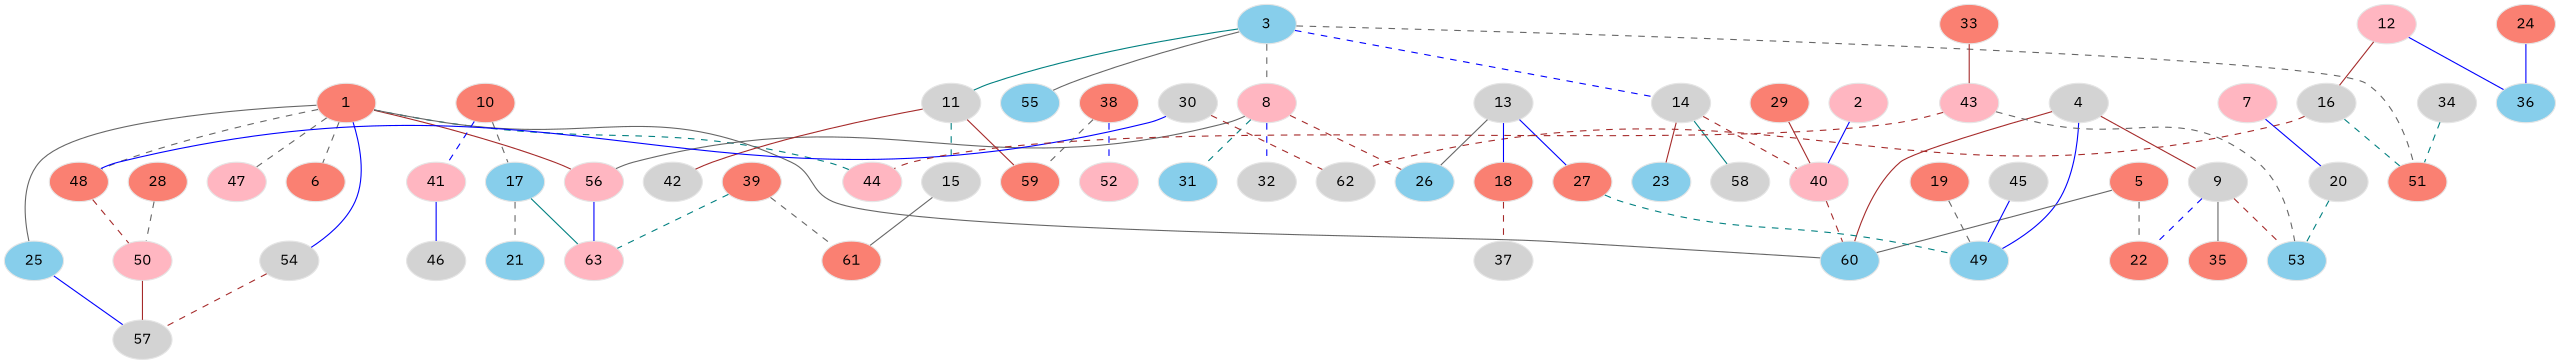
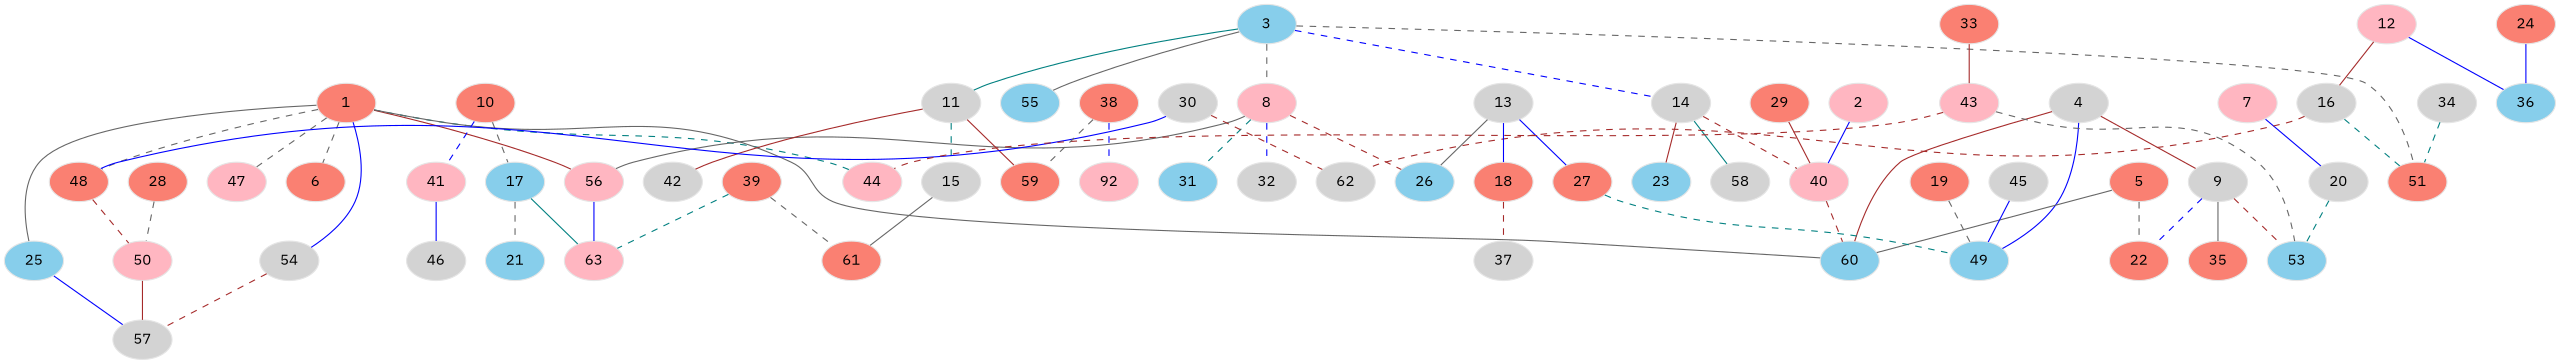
(1109, 182) -> (1109, 182)
